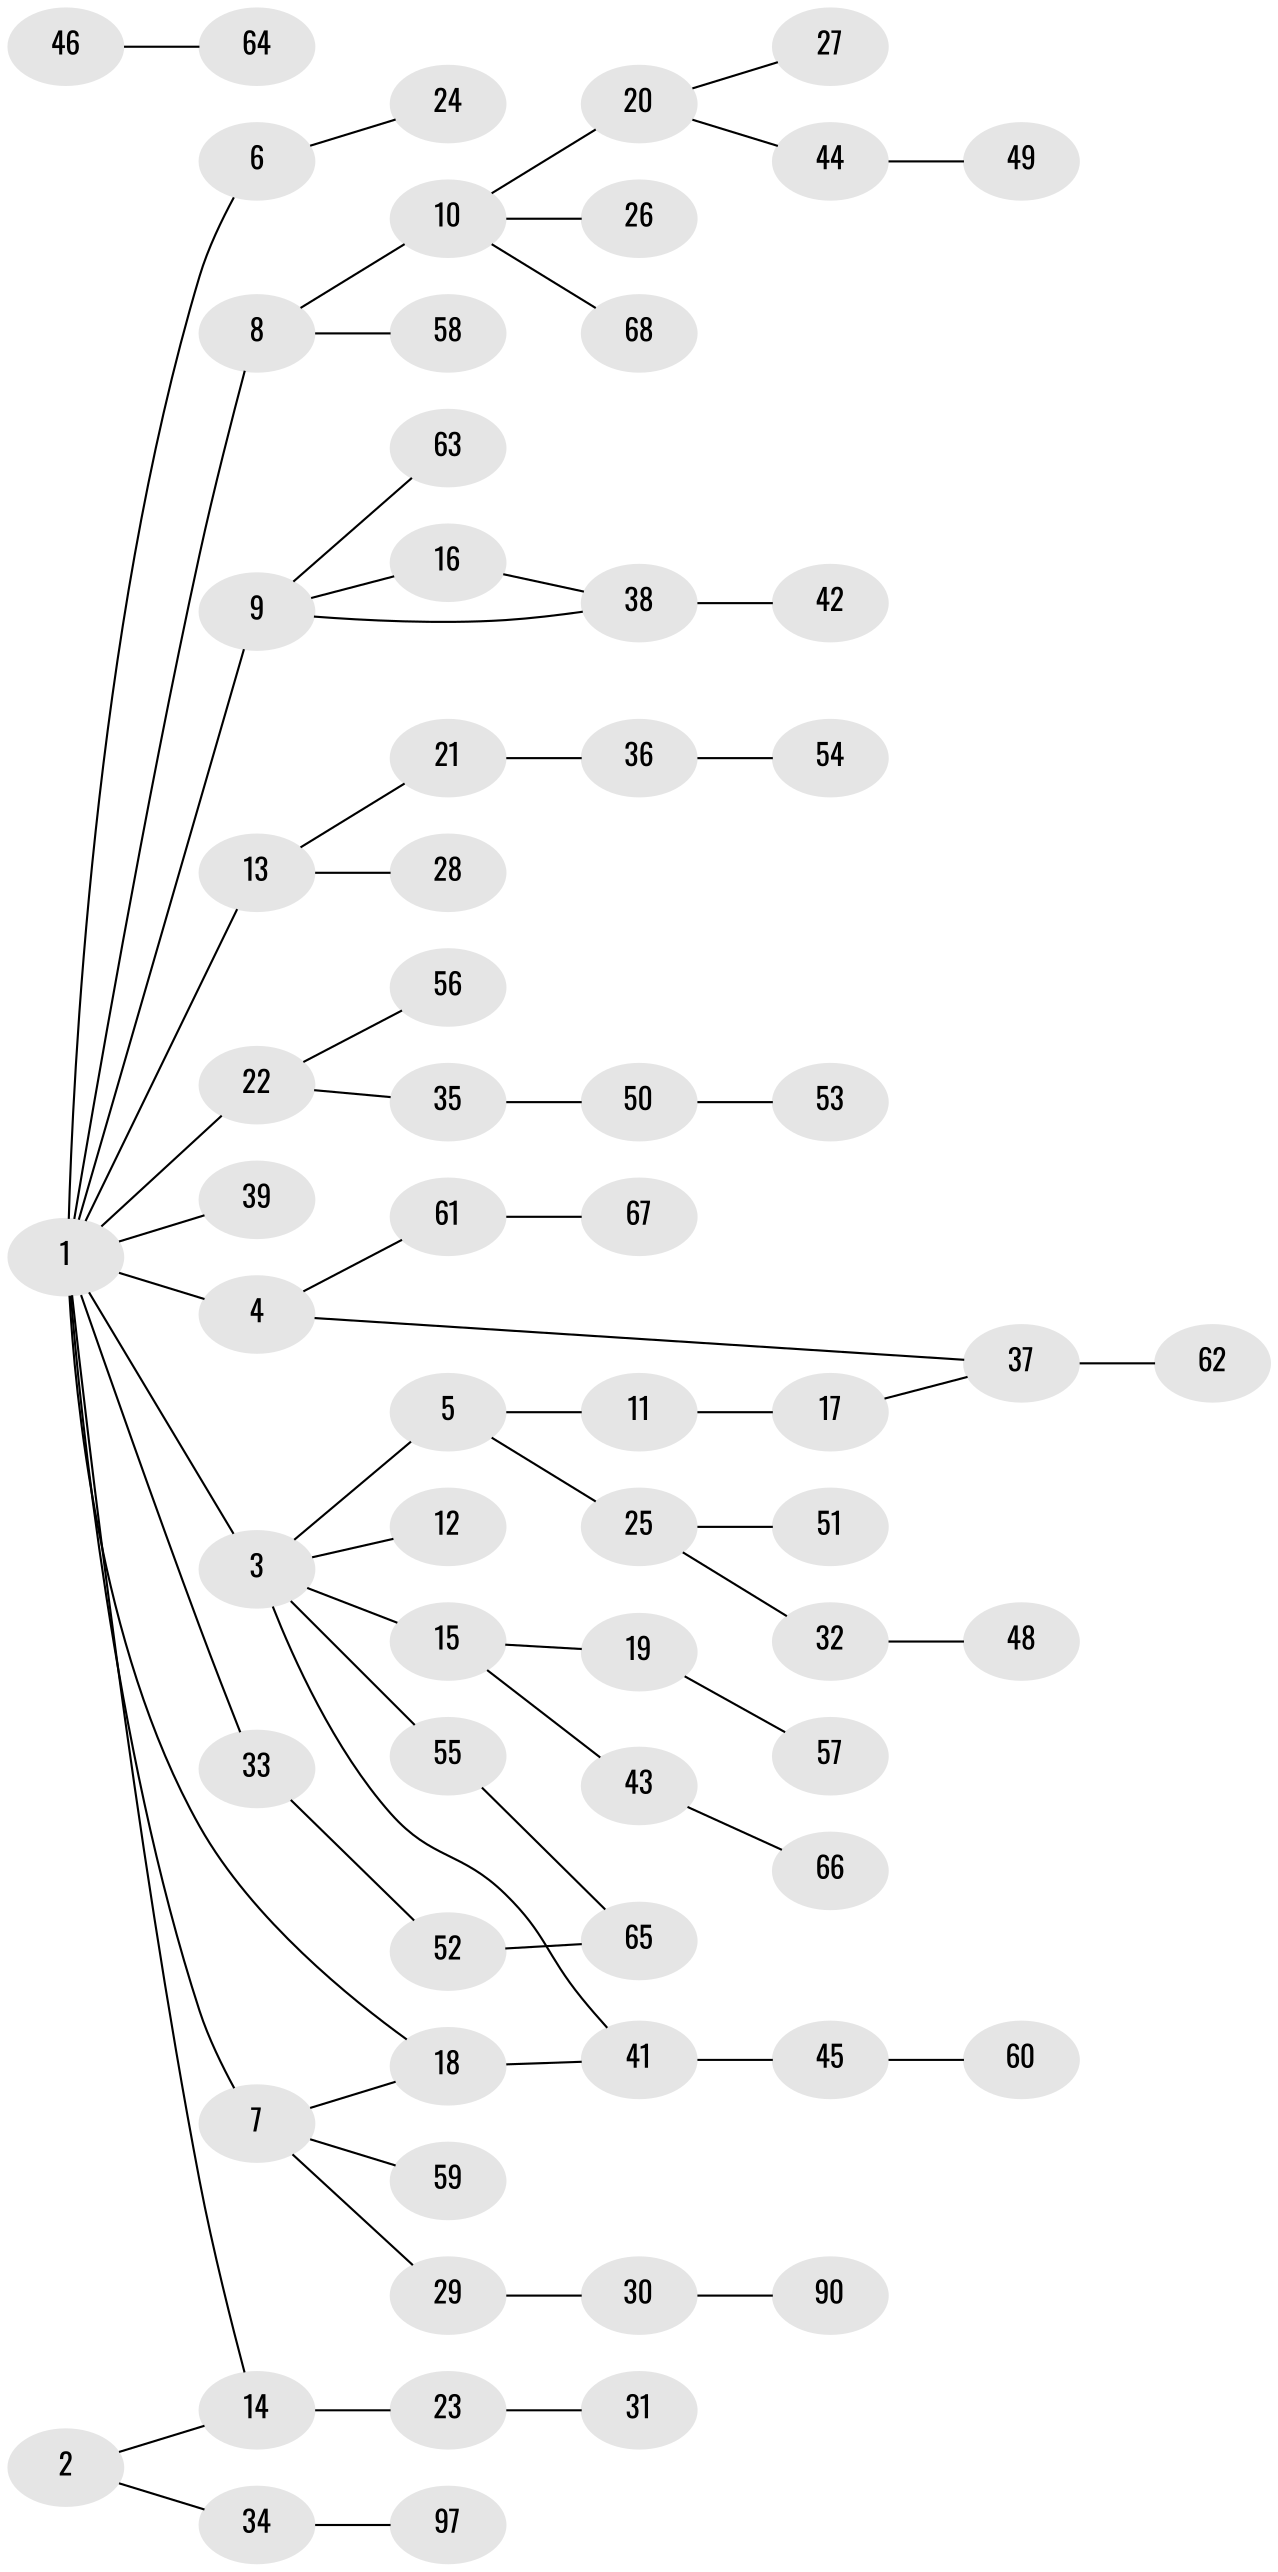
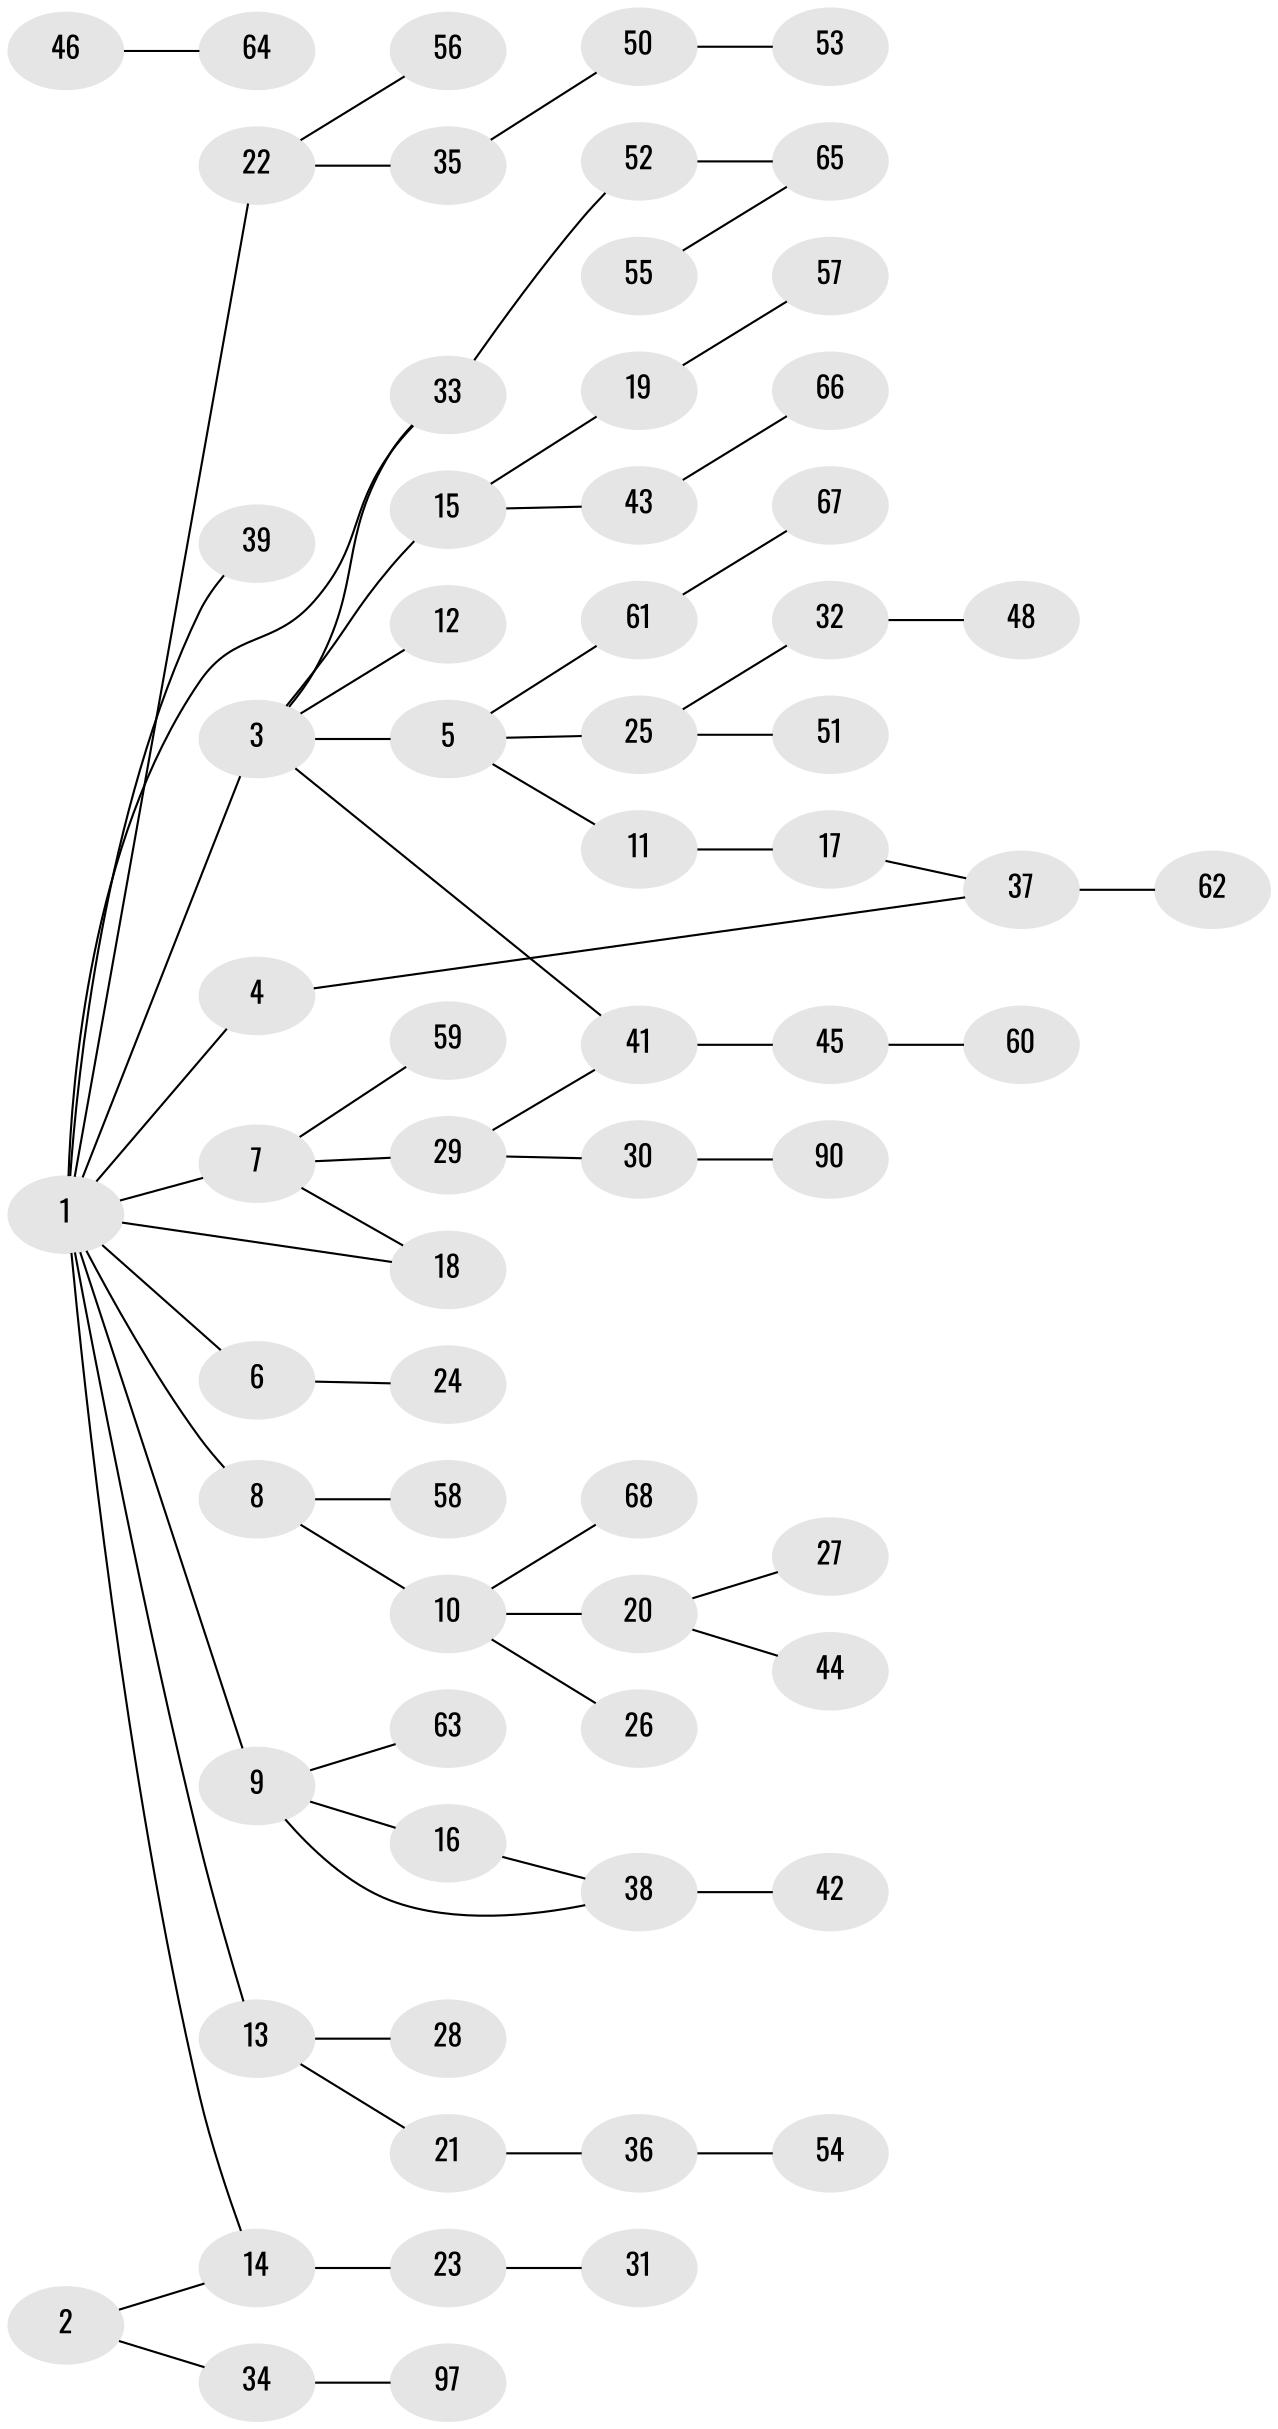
(1021, 161) -> none
(353, 1266) -> (544, 680)
(353, 1663) -> (347, 581)
(544, 2063) -> (544, 1100)
